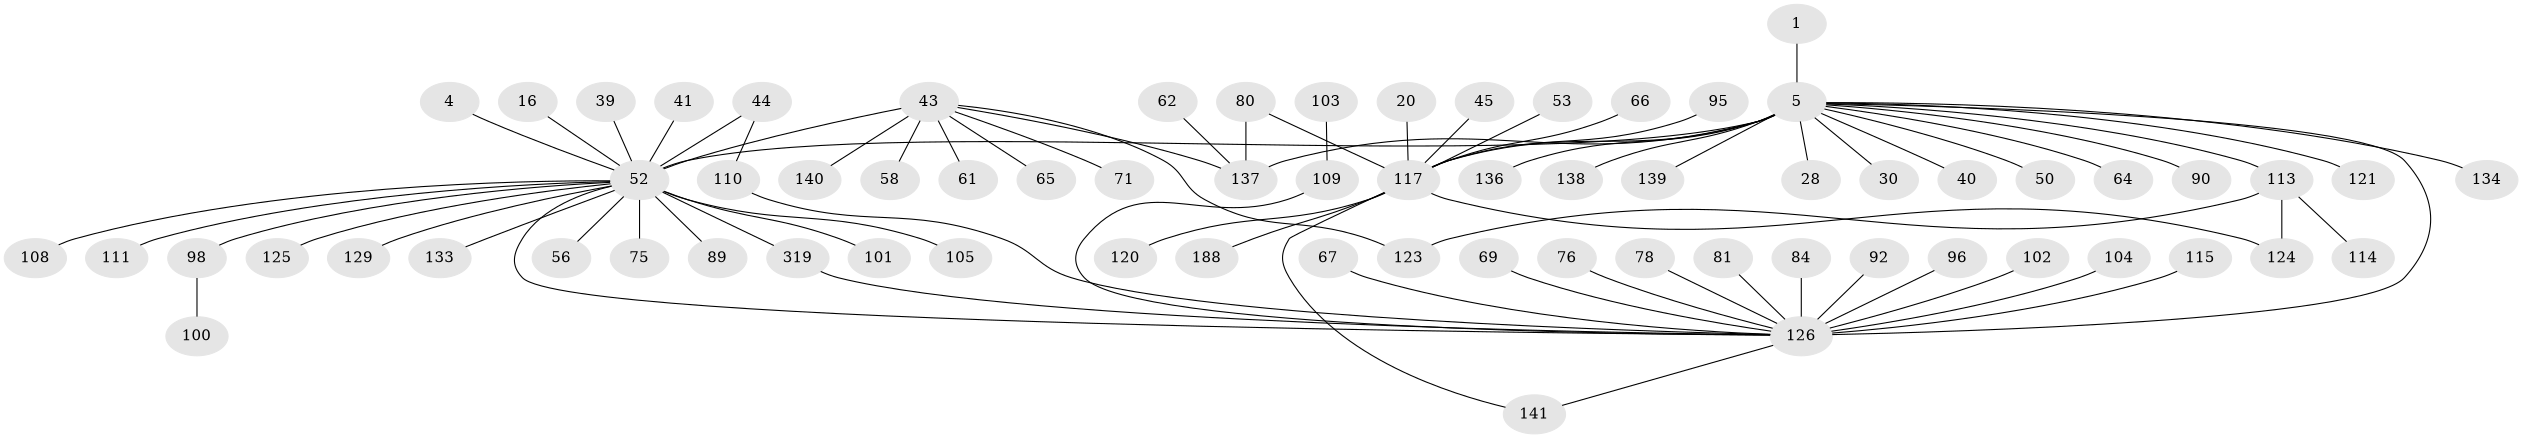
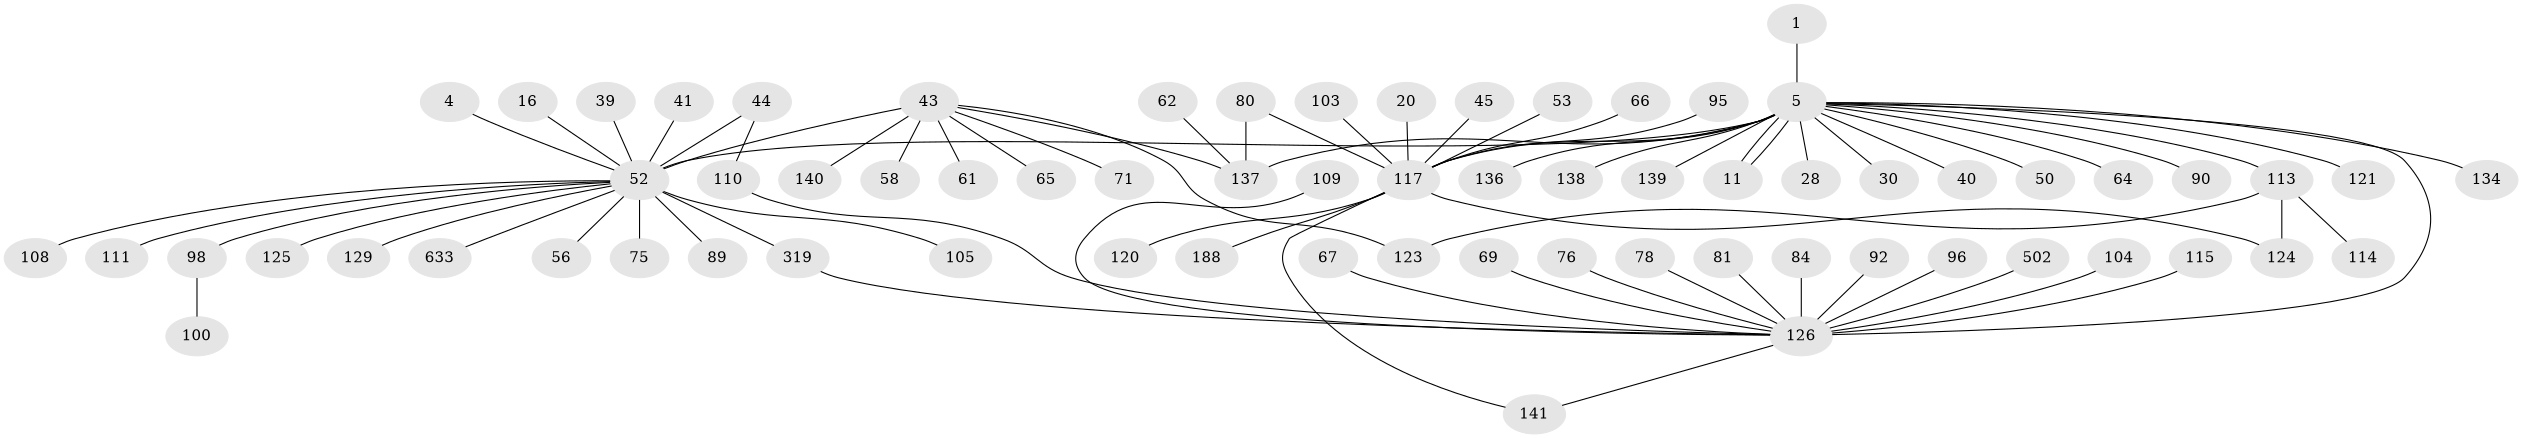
(1327, 133) -> (1364, 138)
none -> (1733, 180)
(440, 258) -> (440, 258)
(879, 258) -> none
(2038, 258) -> (2038, 258)
(1070, 323) -> none
